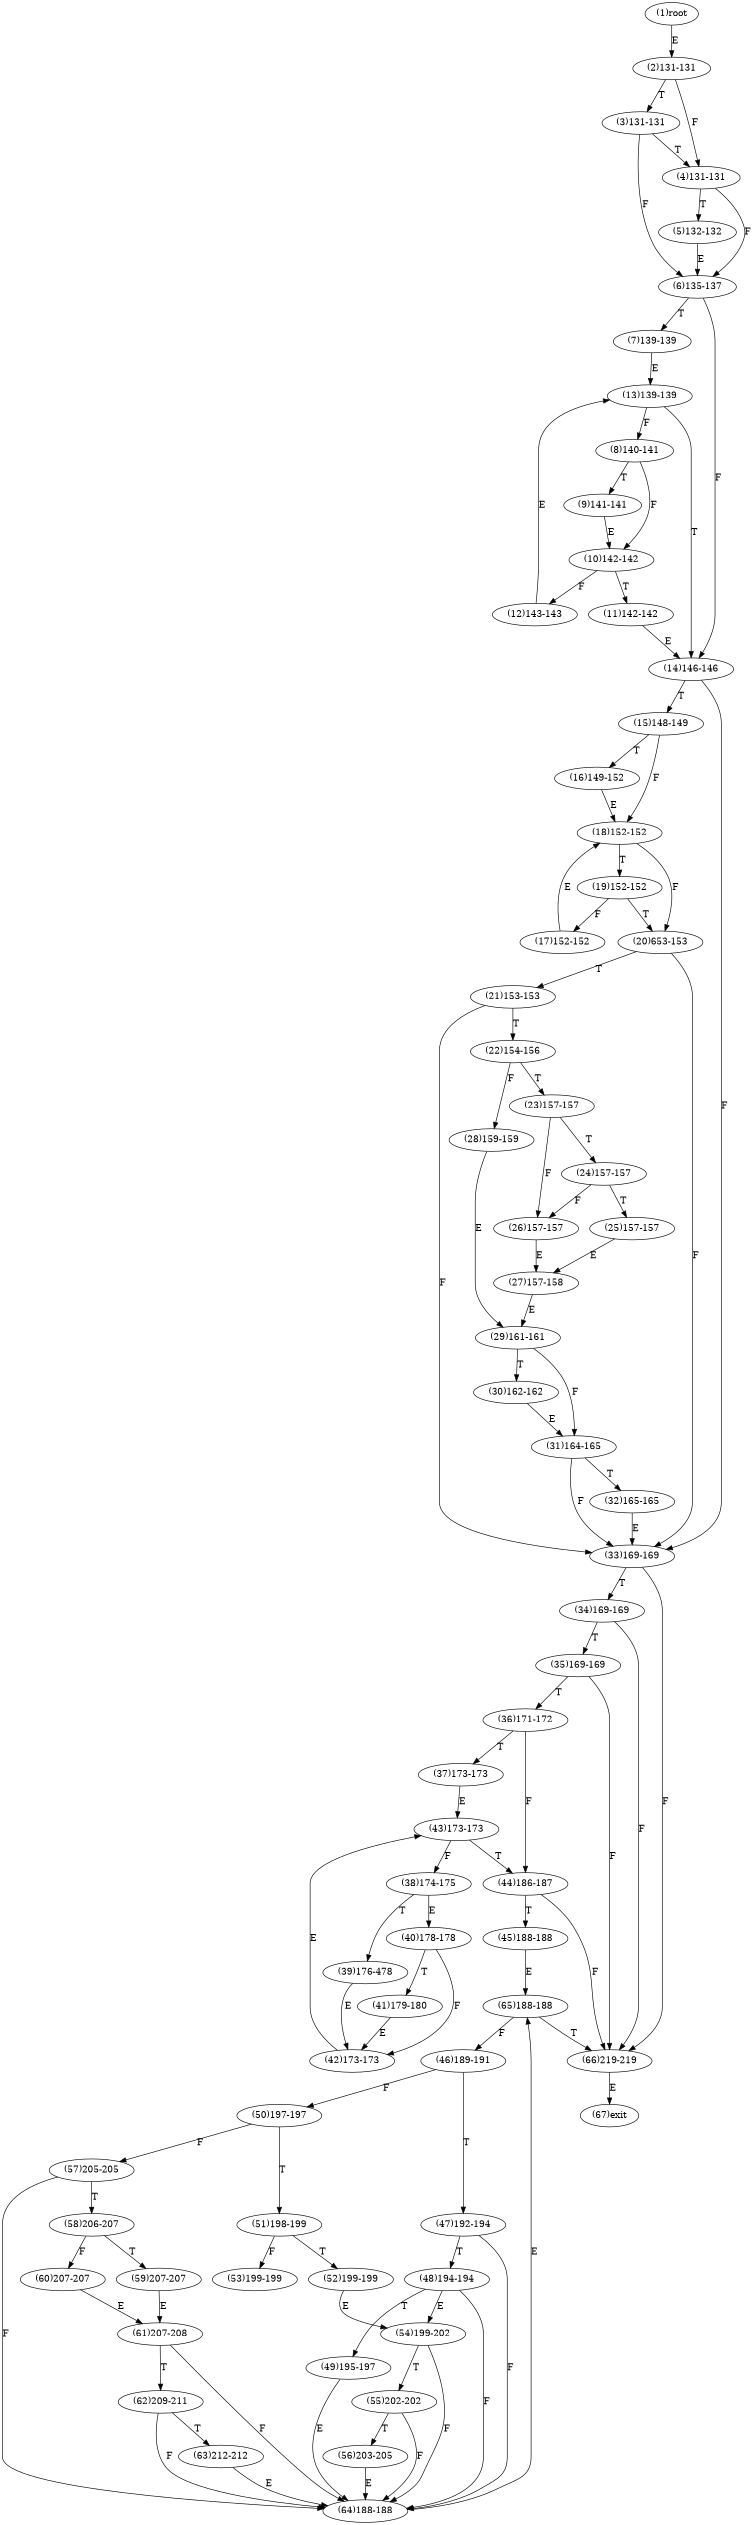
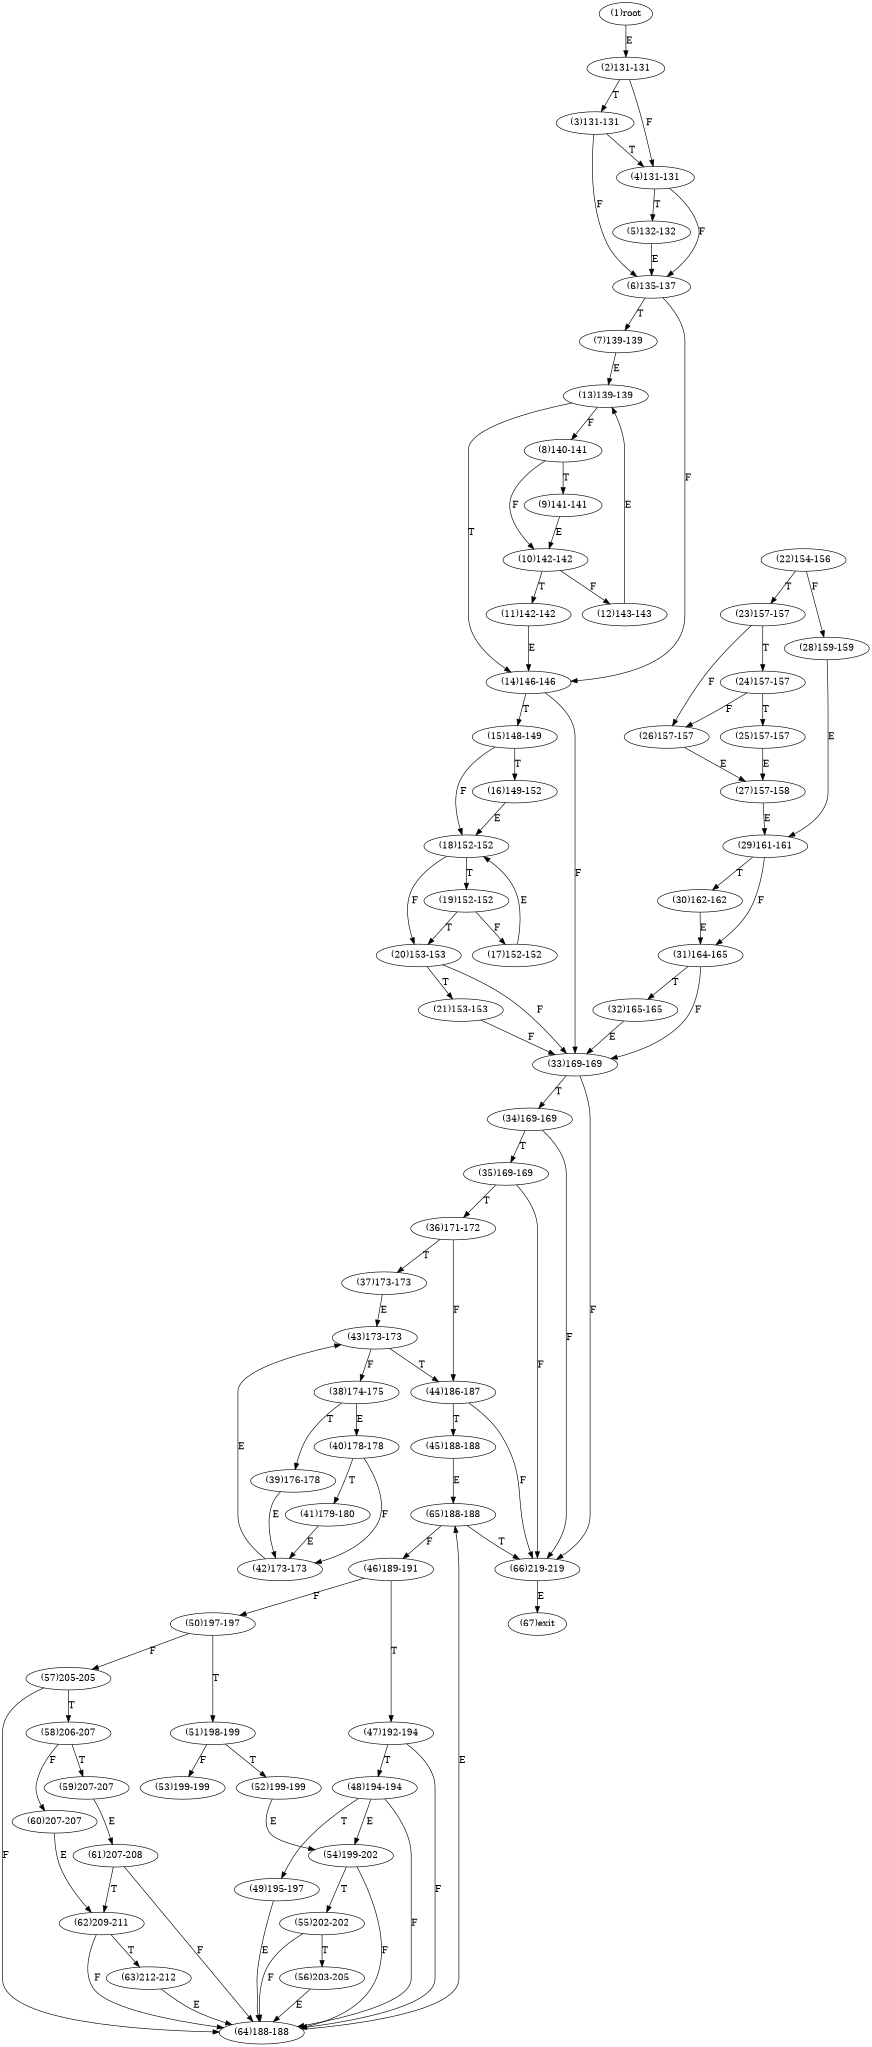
(660, 942) -> (419, 955)
(513, 1021) -> none
(365, 1972) -> (293, 1481)
(109, 2305) -> (63, 1874)
